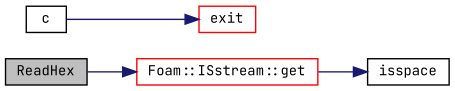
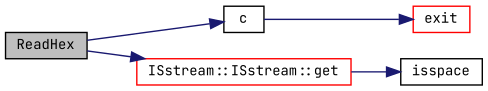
none -> (148, 32)
(227, 72) -> (244, 72)
